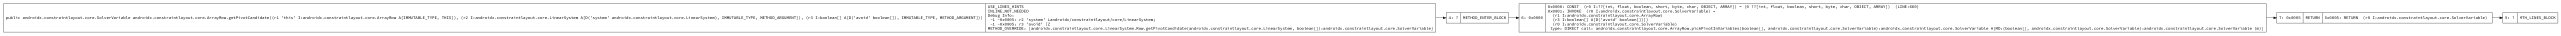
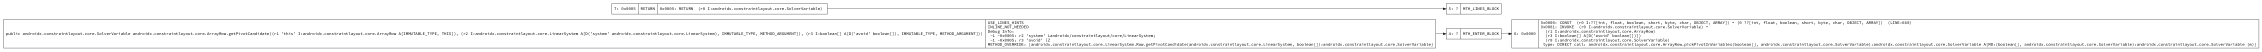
(1485, 18) -> (1481, 34)
(2270, 18) -> none
